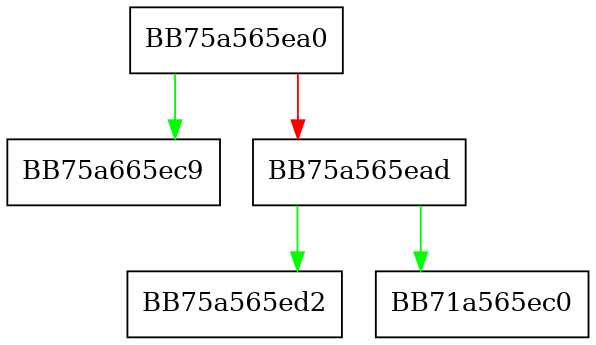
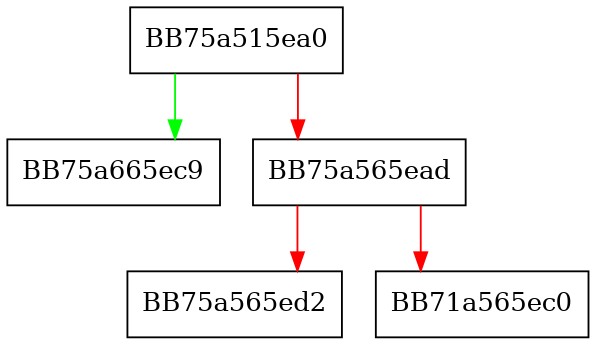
(236, 40) -> (236, 40)
(297, 229) -> (297, 229)
(421, 229) -> (421, 229)
